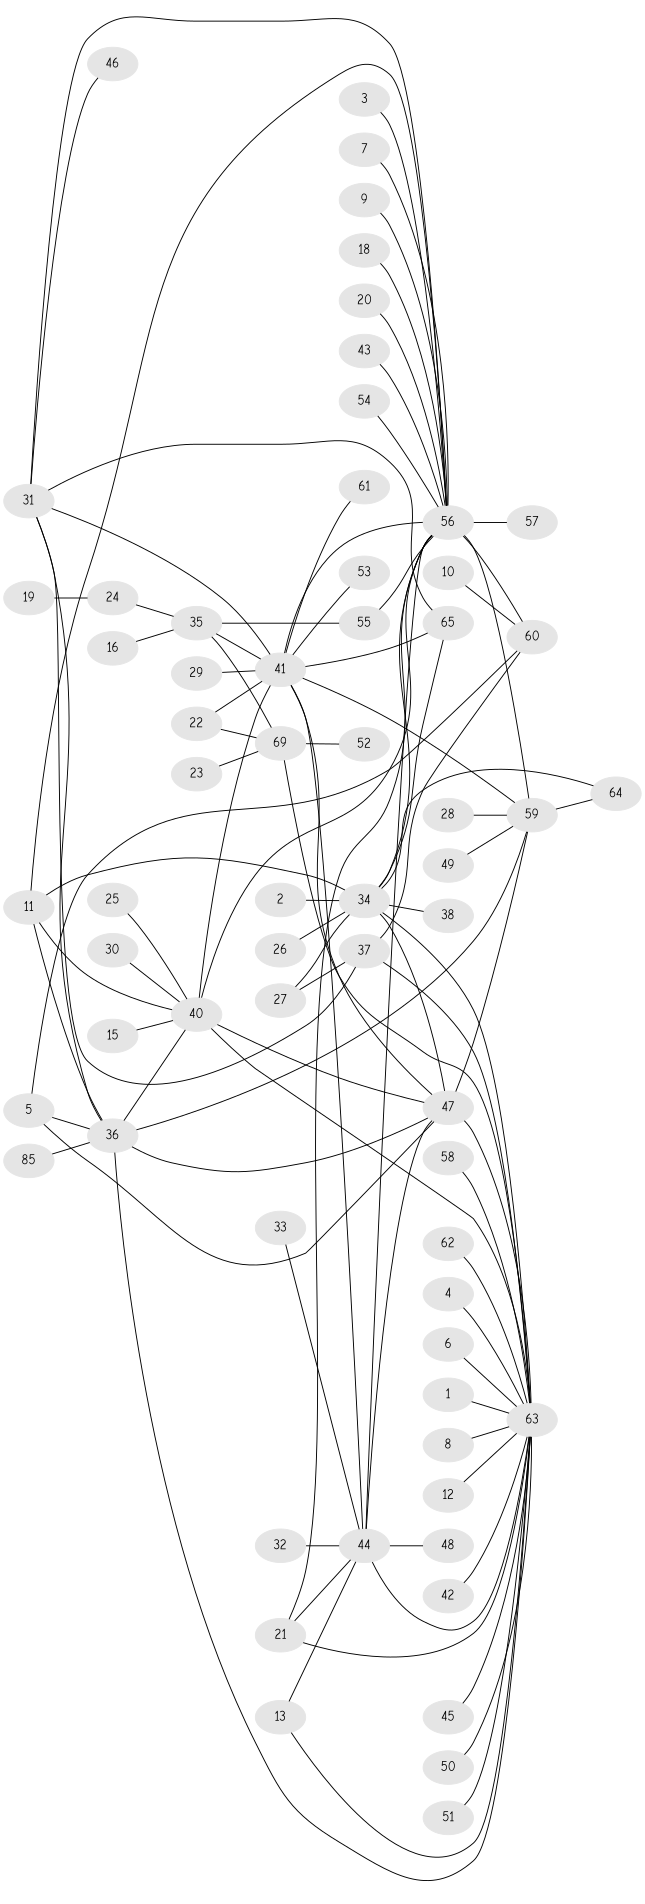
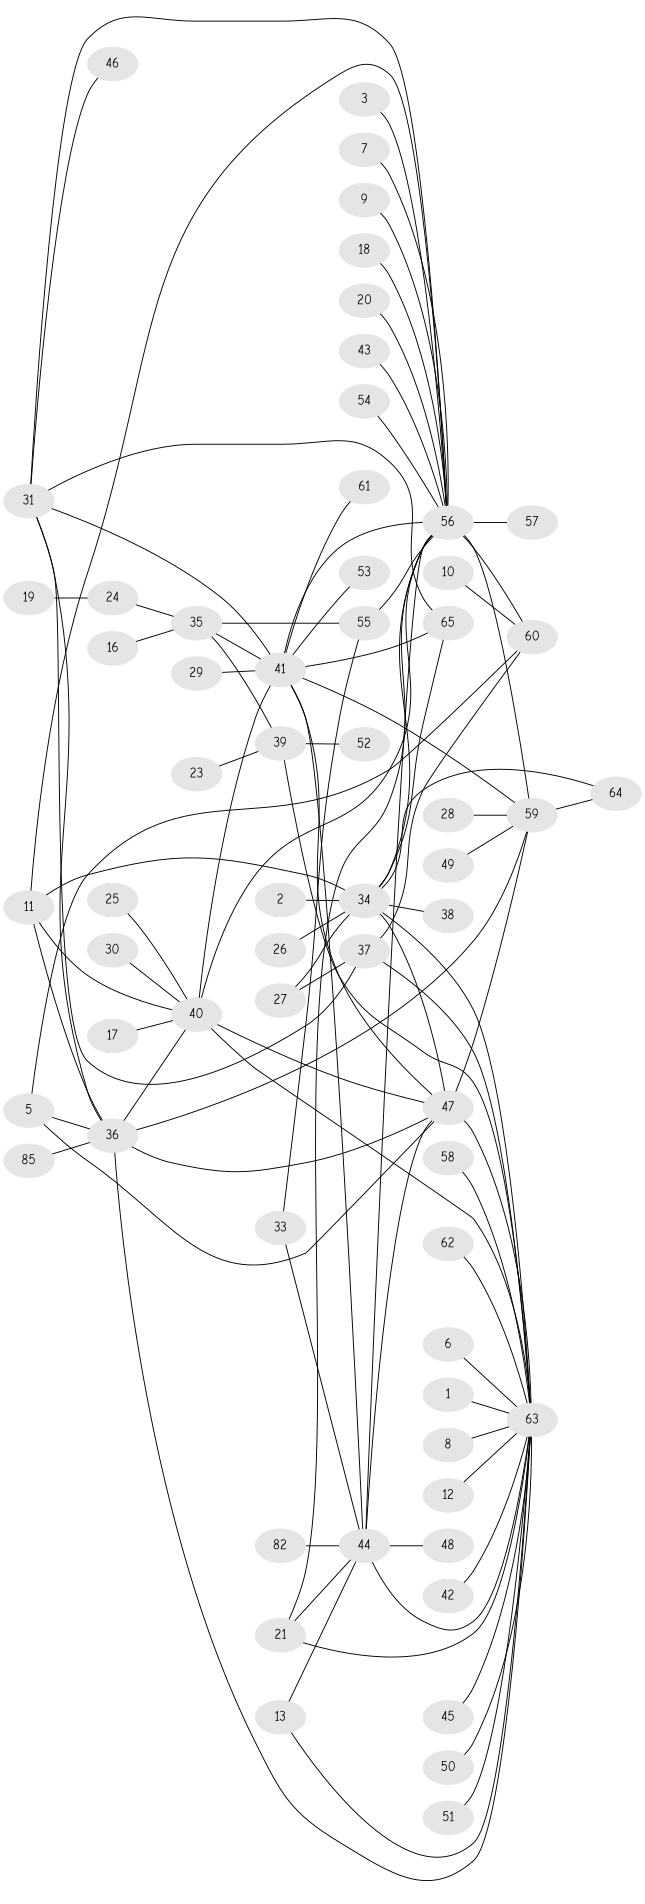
(197, 724) -> none
(281, 743) -> (281, 743)
none -> (314, 939)
(113, 1036) -> (113, 1036)
(448, 1294) -> none
(281, 1546) -> (281, 1546)
